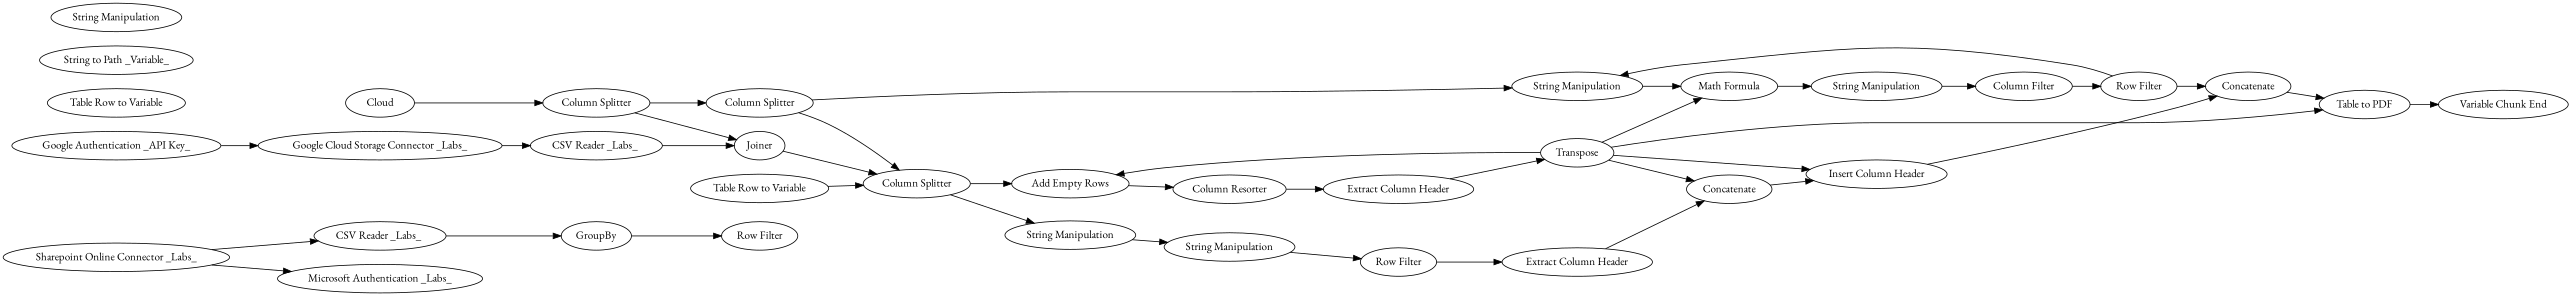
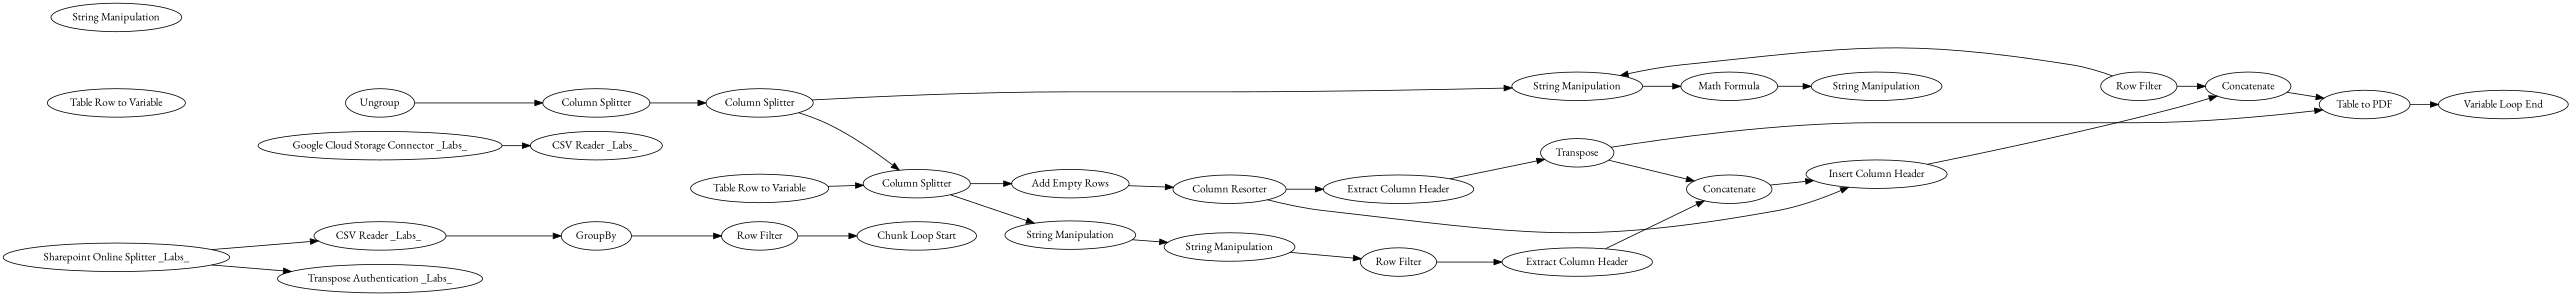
(116, 60) -> none
(2024, 86) -> none
(380, 103) -> (380, 103)
(2503, 104) -> (2503, 104)
(1648, 122) -> none
(116, 146) -> none
(760, 146) -> none
(1332, 156) -> none
(1708, 162) -> (1556, 232)
none -> (917, 236)
(116, 257) -> (116, 257)
(380, 279) -> (380, 279)
